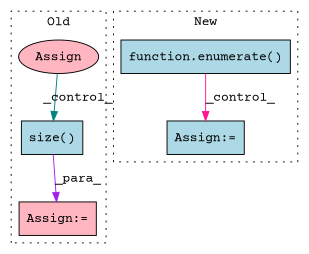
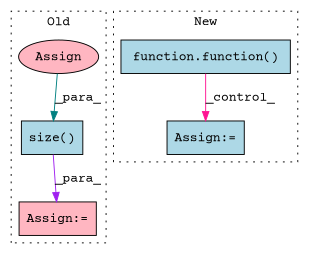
(206, 57) -> (206, 57)
(78, 97) -> (78, 97)
